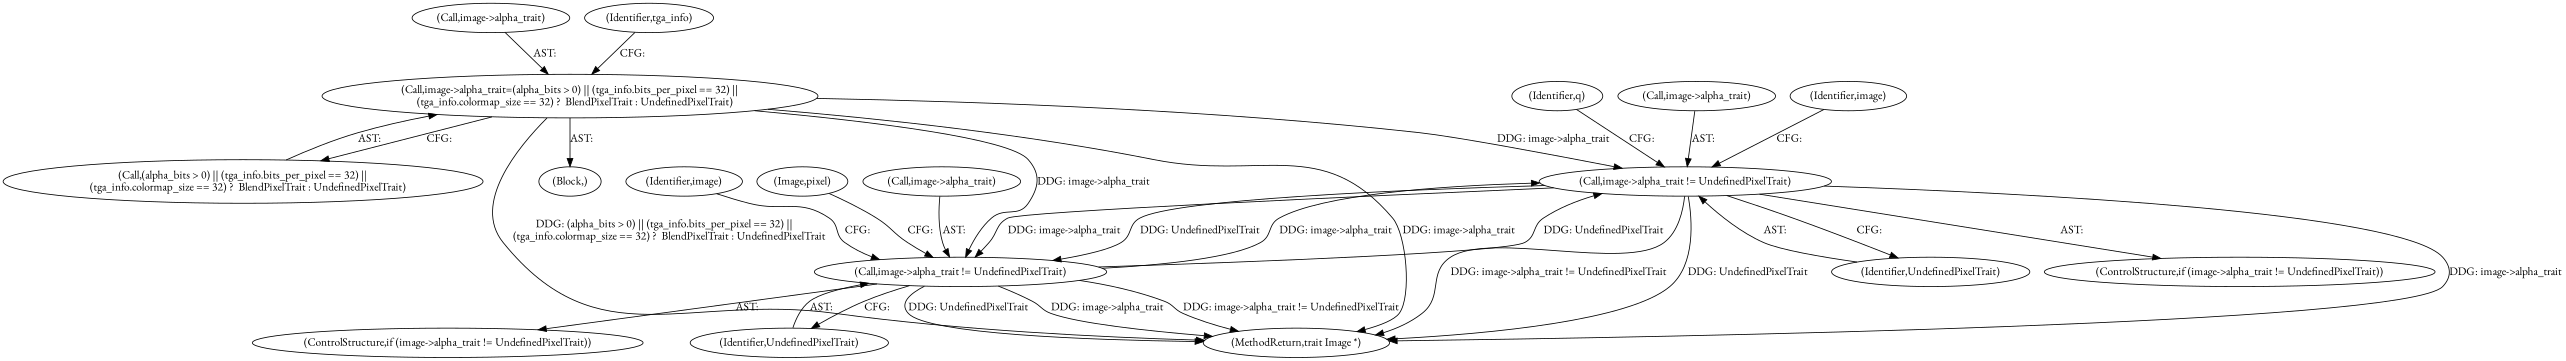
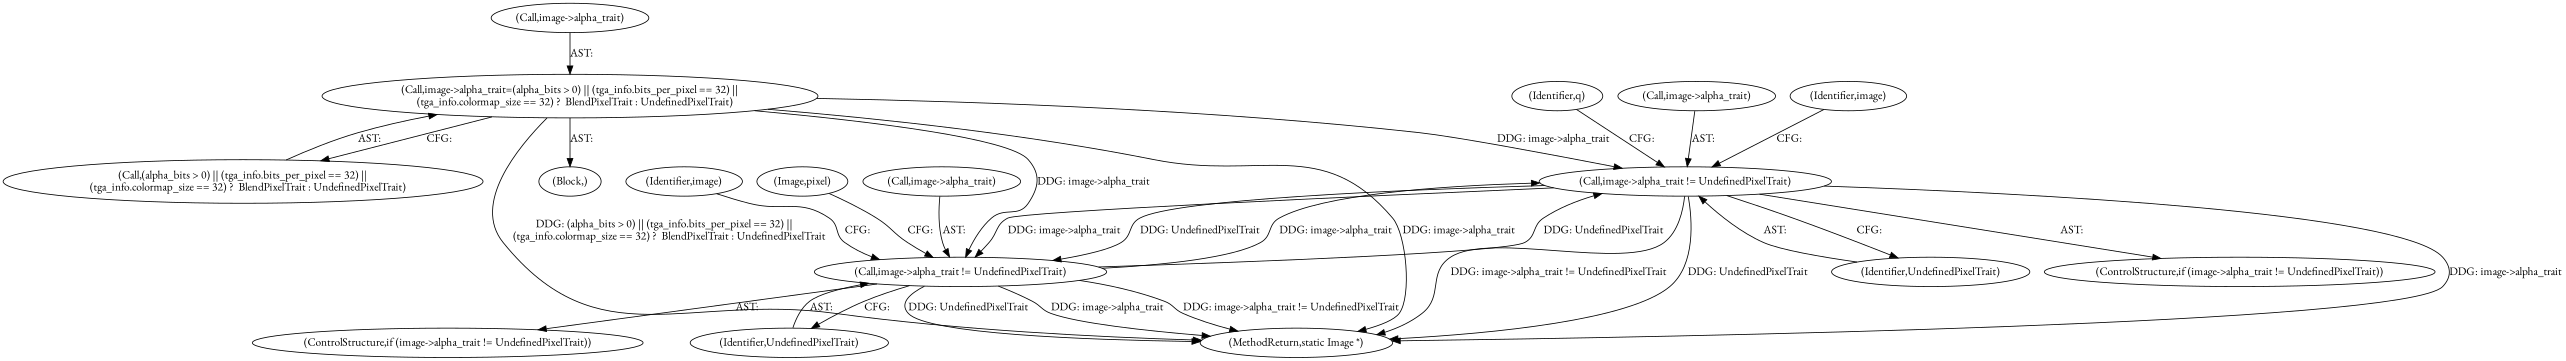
(649, 18) -> none
(1296, 343) -> (1296, 343)
